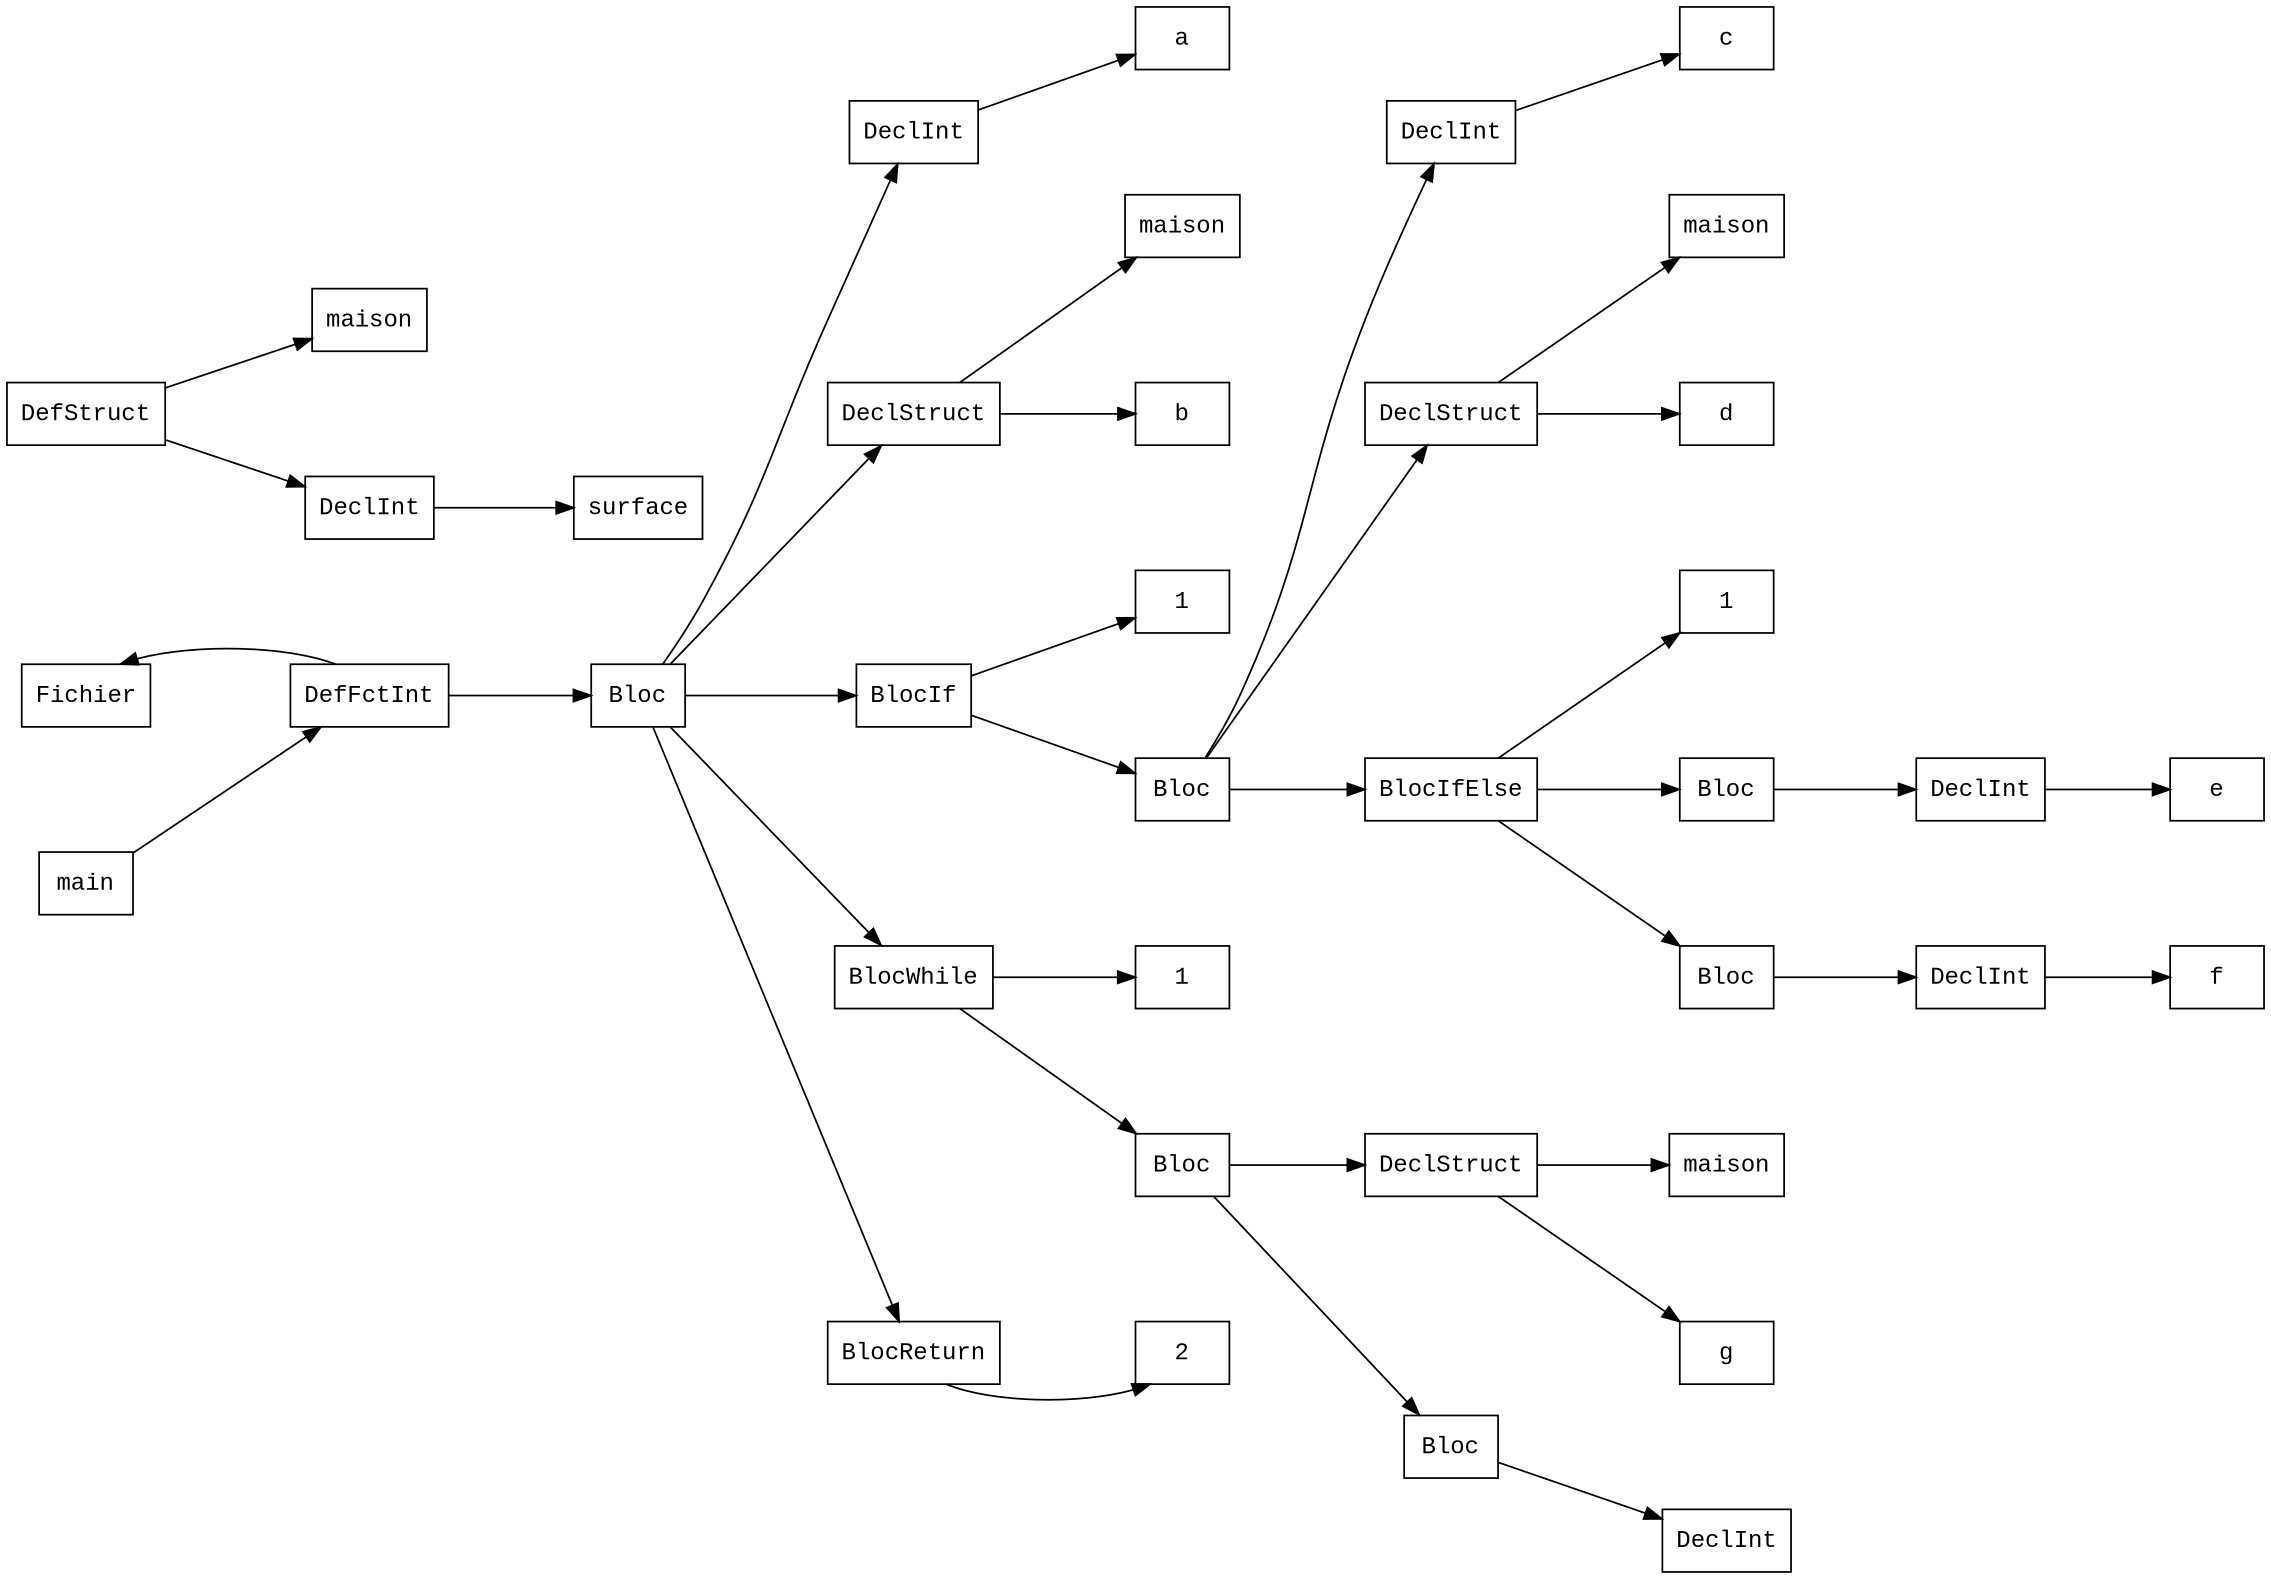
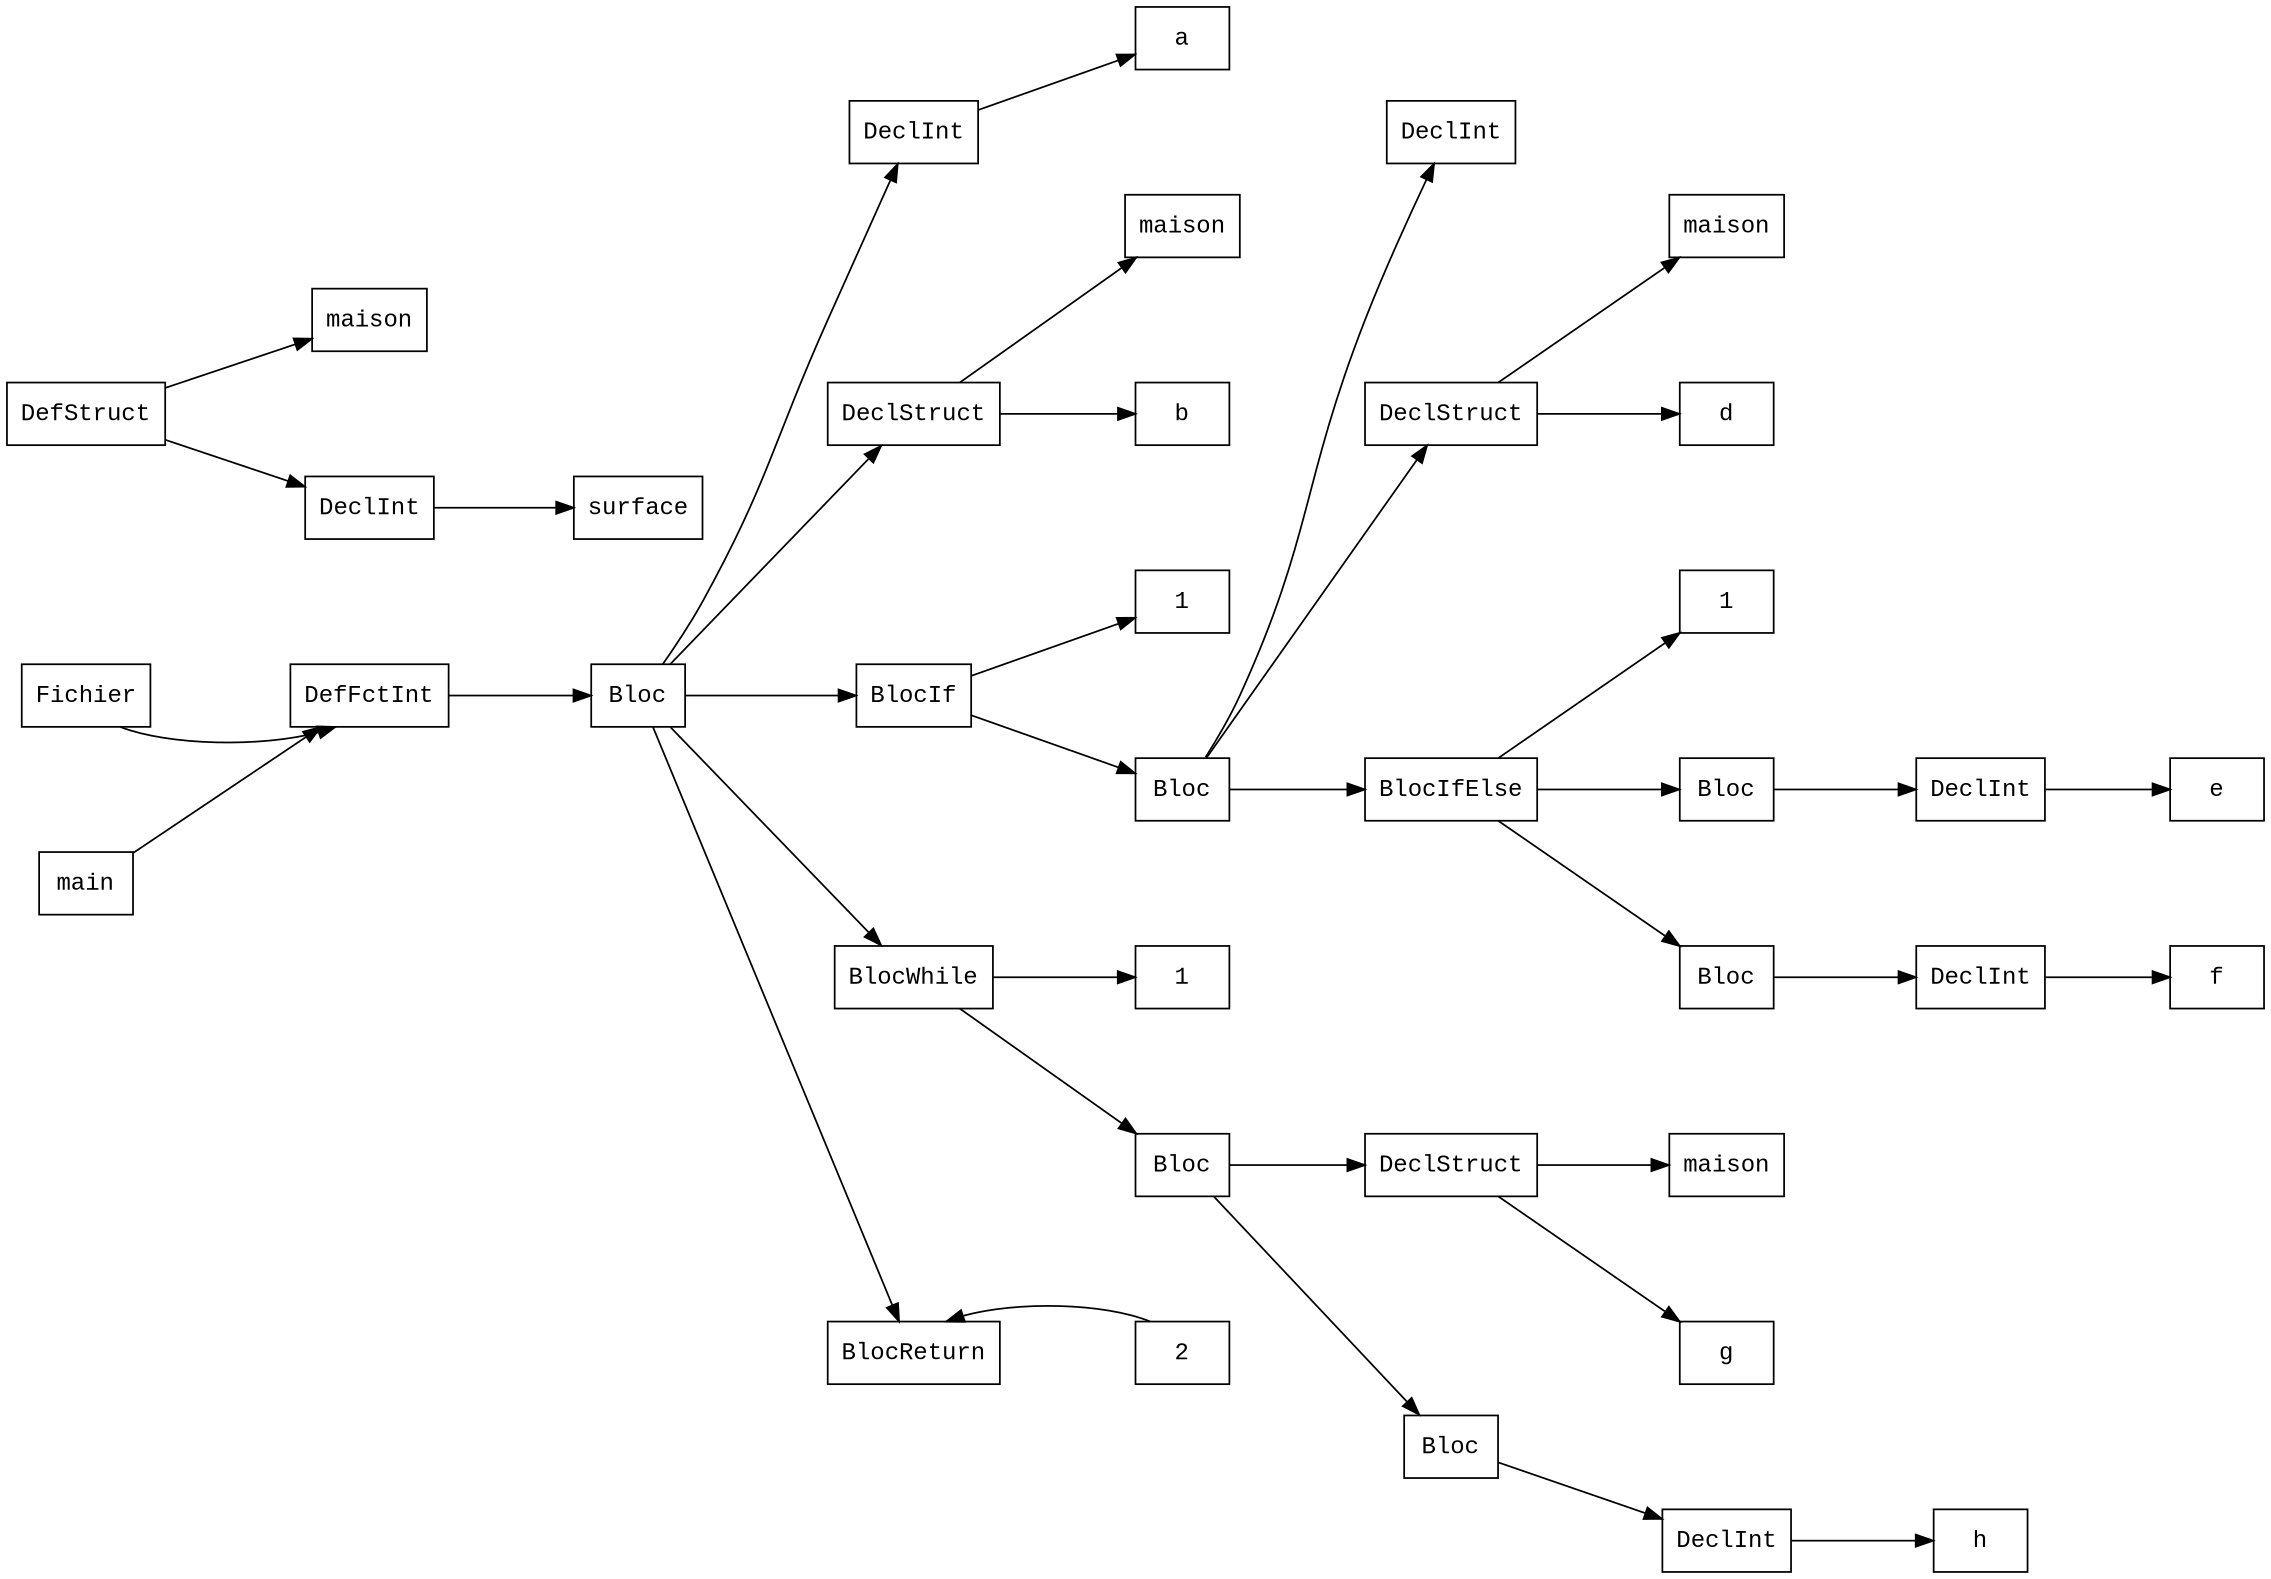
(1727, 38) -> none
(237, 649) -> (219, 742)
(1039, 1400) -> (1057, 1306)
none -> (1981, 1541)
